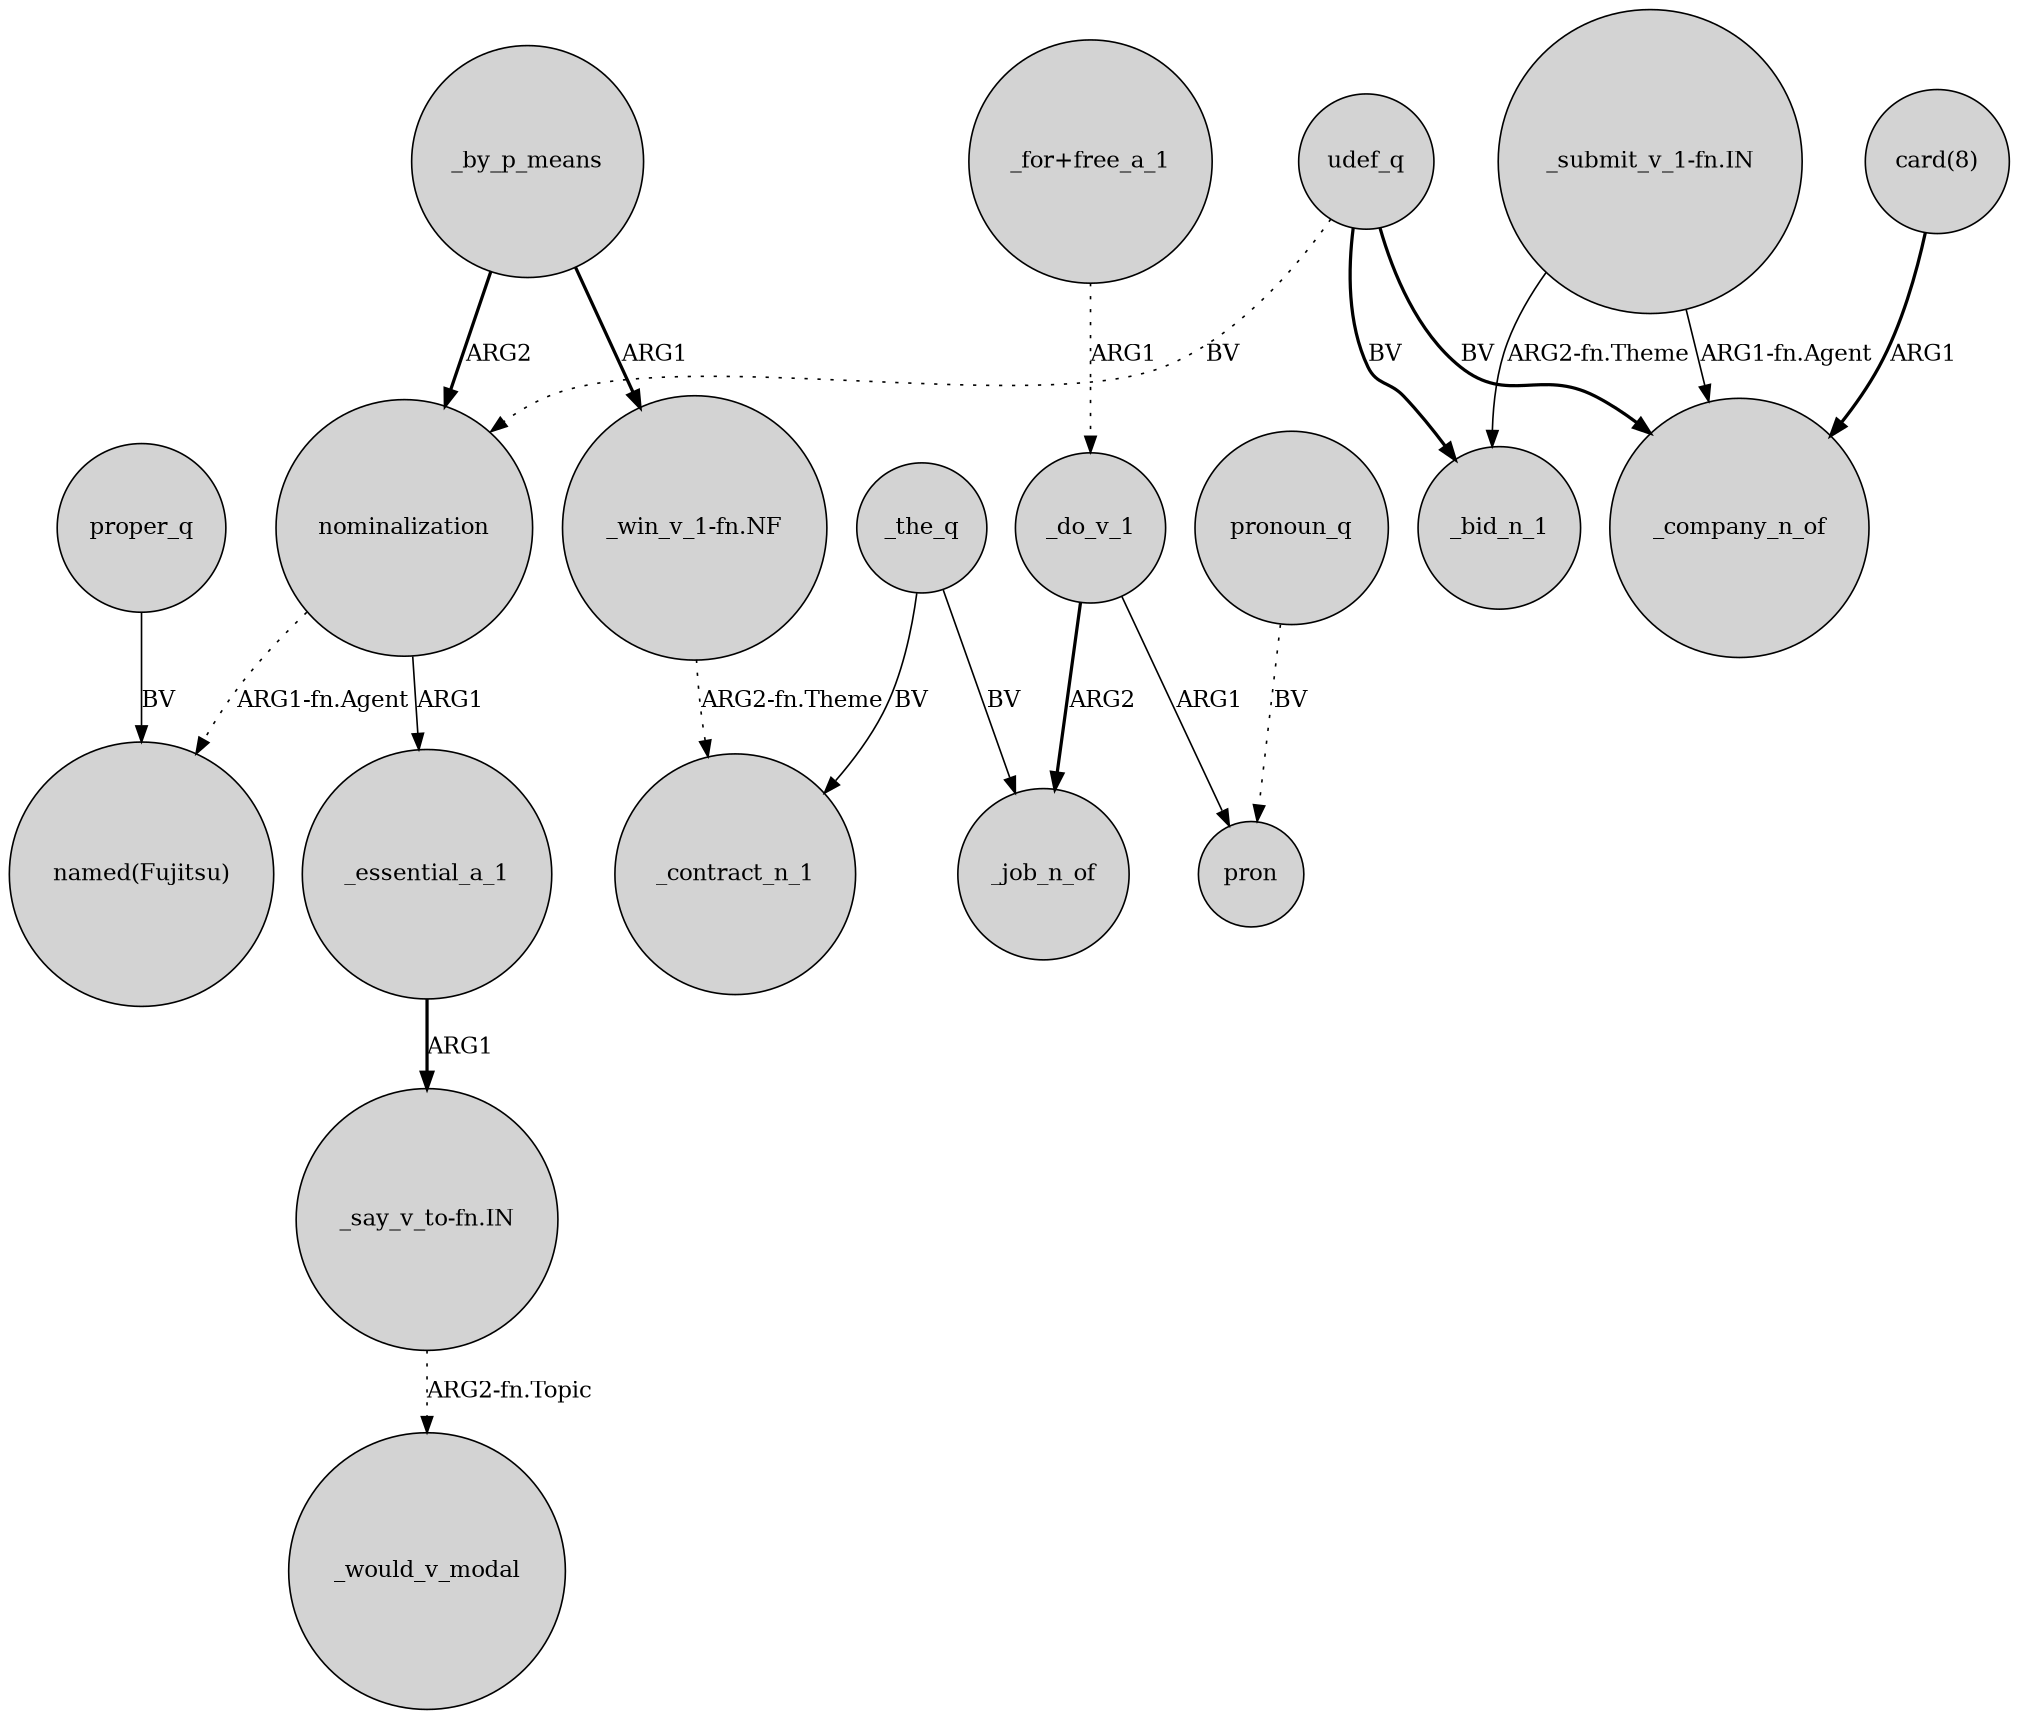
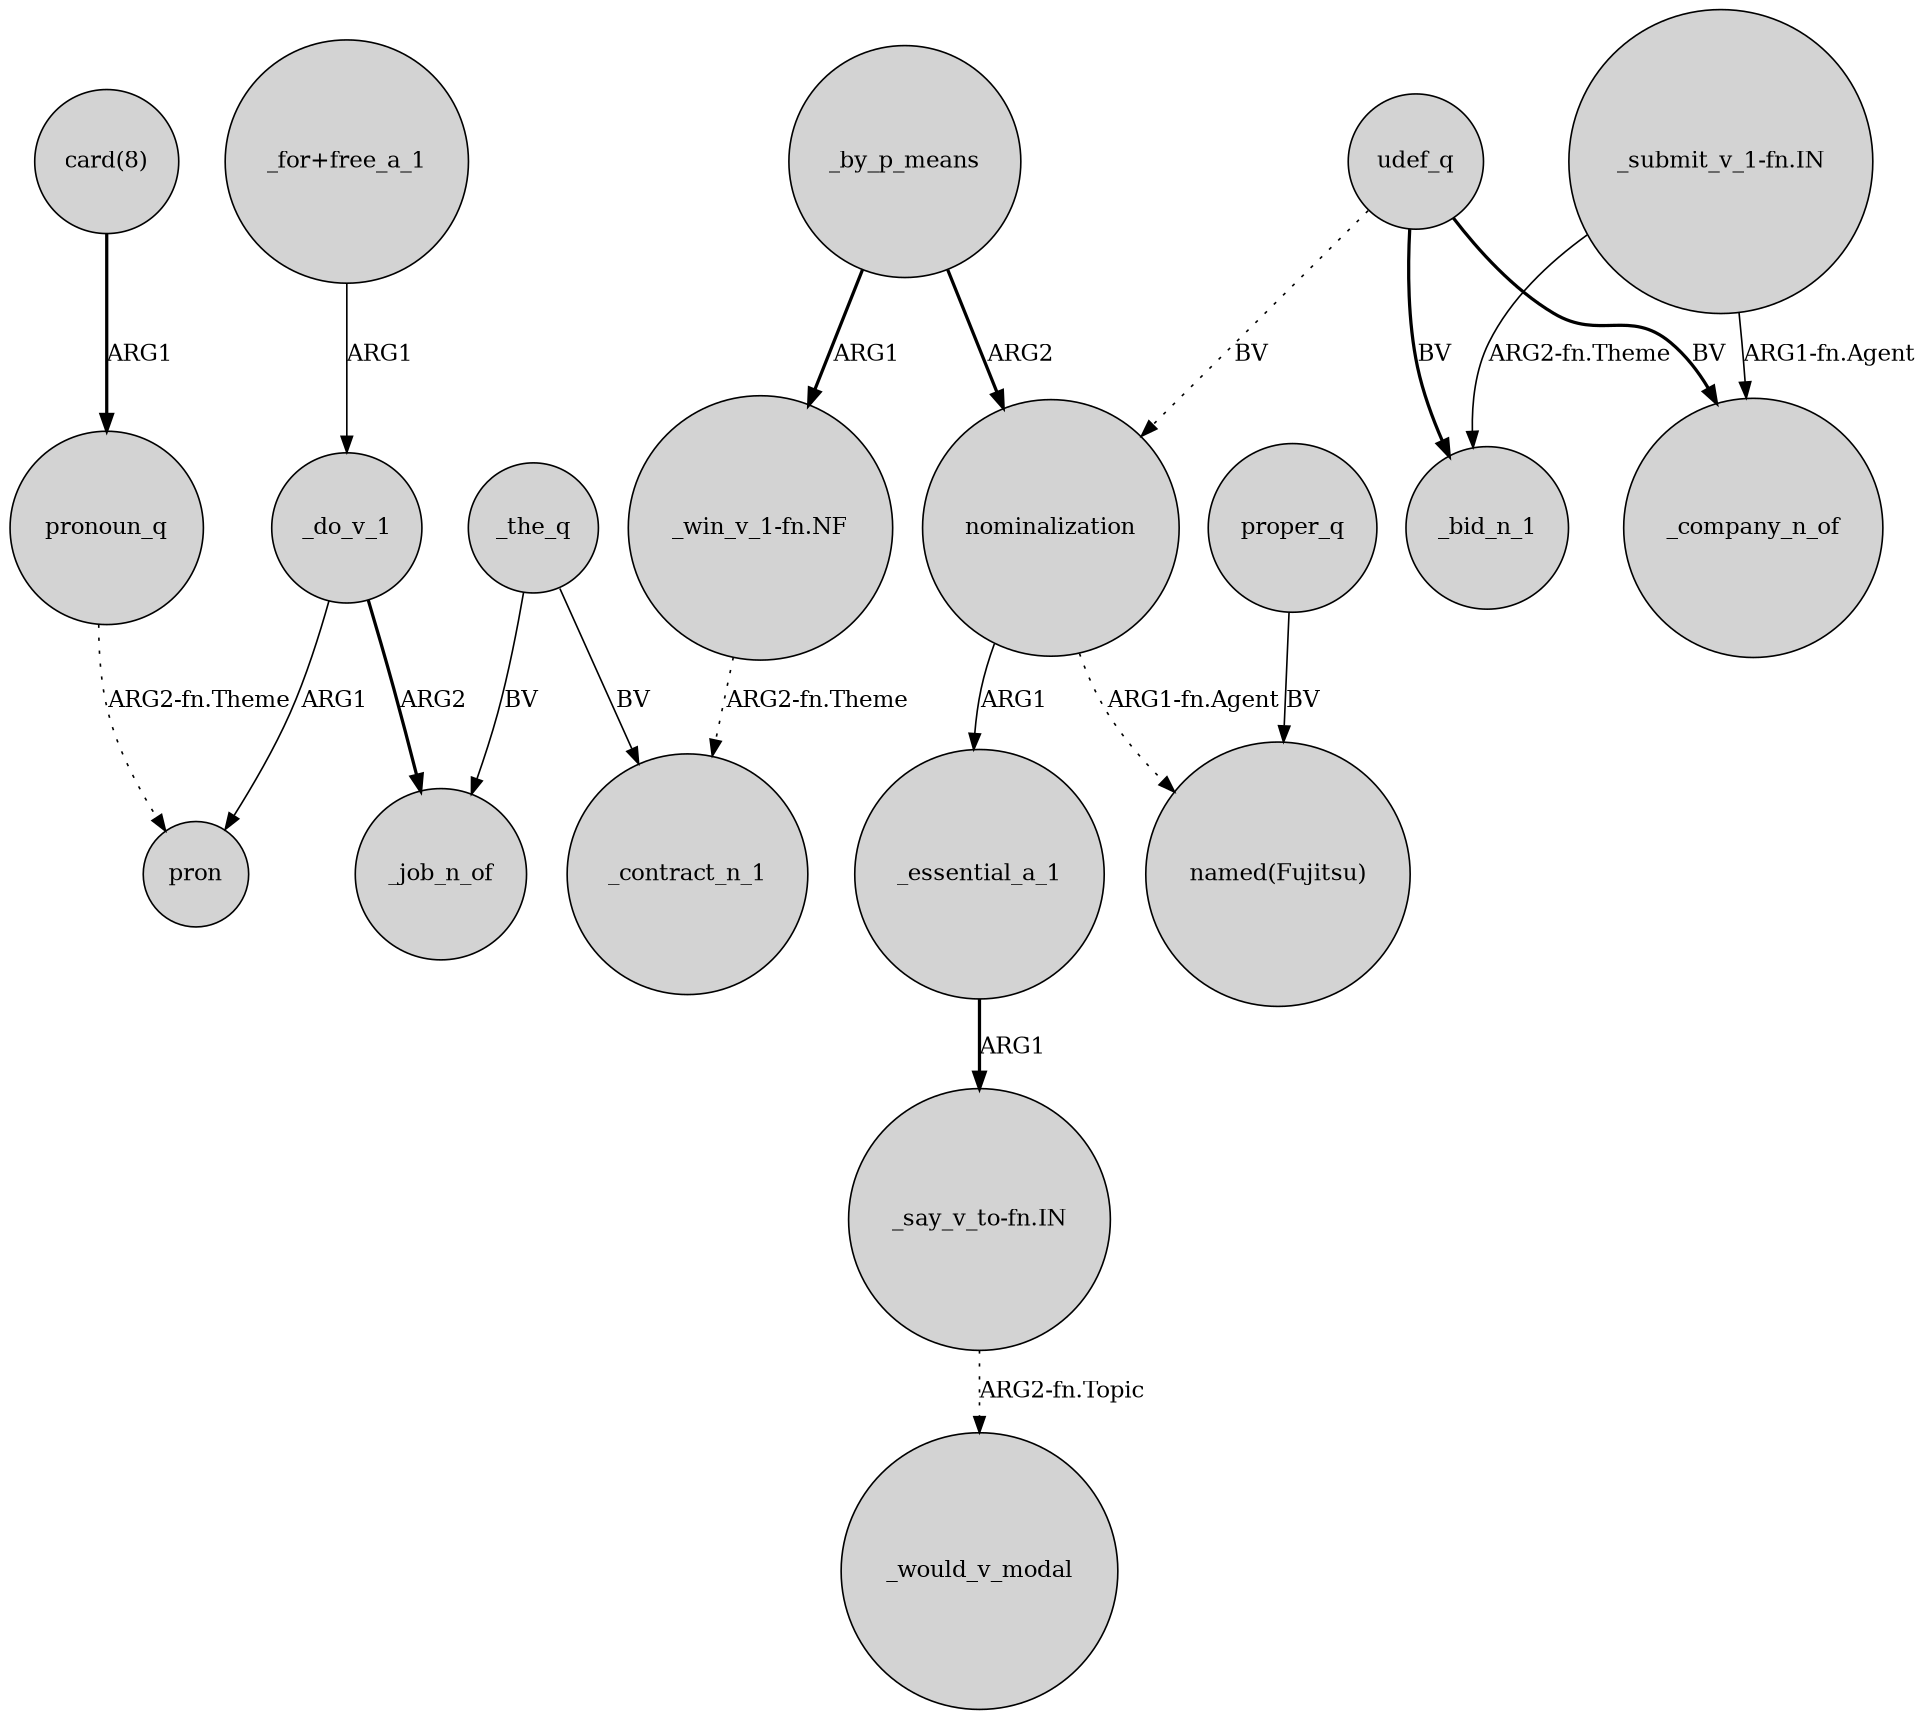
(1895, 333) -> (107, 324)
(1091, 360) -> (347, 360)
(1291, 701) -> (199, 701)
